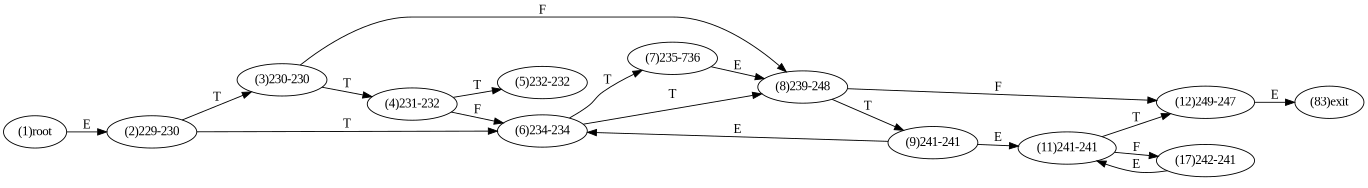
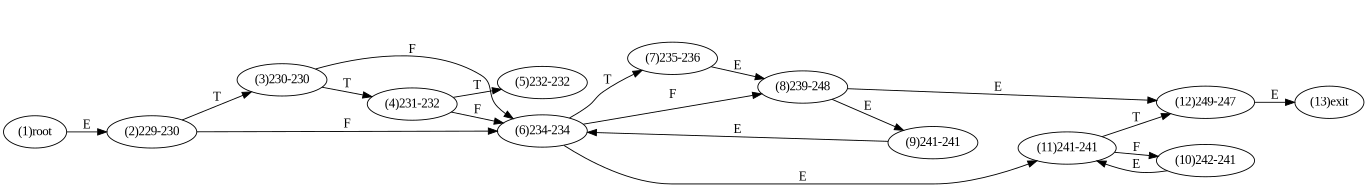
(540, 17) -> (423, 57)
(673, 58) -> (673, 58)
(998, 87) -> (998, 87)
(673, 95) -> (673, 95)
(1329, 102) -> (1329, 102)
(868, 106) -> (868, 106)
(347, 124) -> (347, 124)
(993, 145) -> (793, 184)
(1206, 161) -> (1206, 161)
